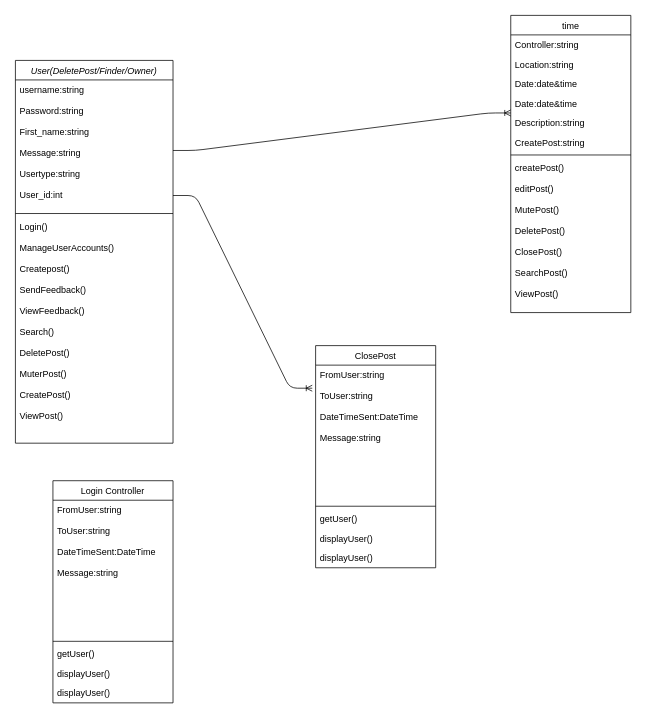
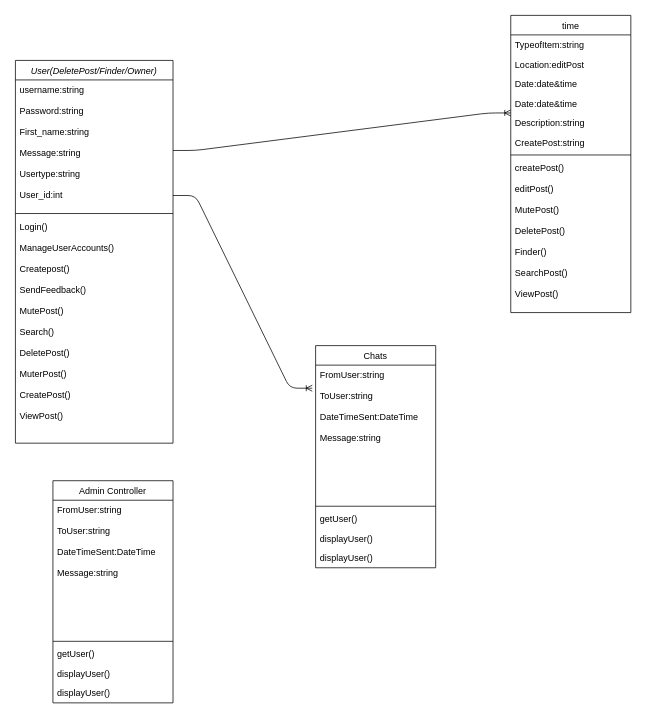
(553, 45) -> (555, 45)
(549, 65) -> (554, 65)
(545, 168) -> (545, 168)
(36, 227) -> (36, 227)
(375, 356) -> (375, 356)
(113, 491) -> (113, 491)
